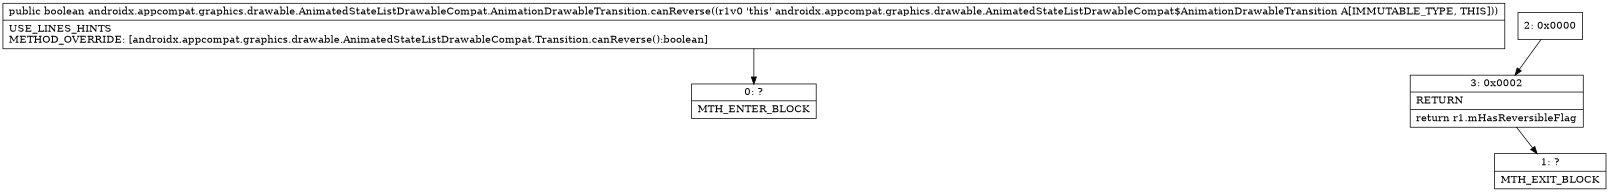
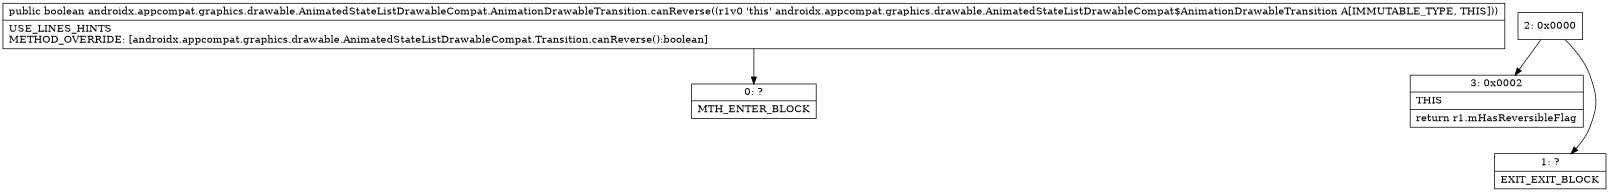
(1440, 100) -> (1430, 100)
(1524, 137) -> (1595, 92)
(1550, 180) -> (1550, 180)
